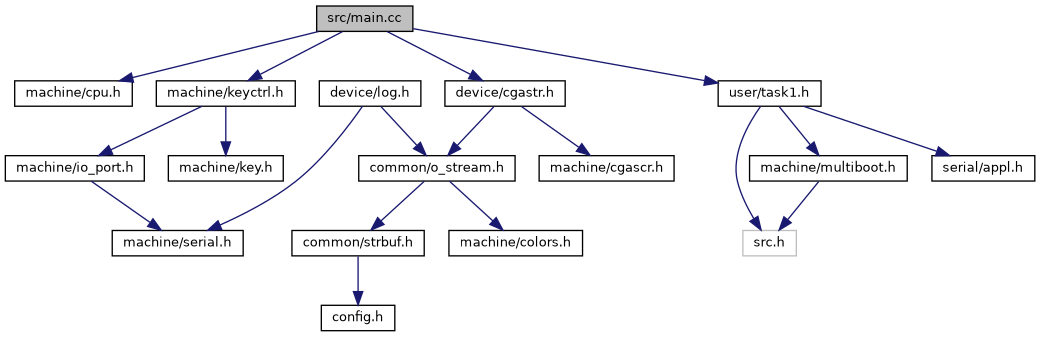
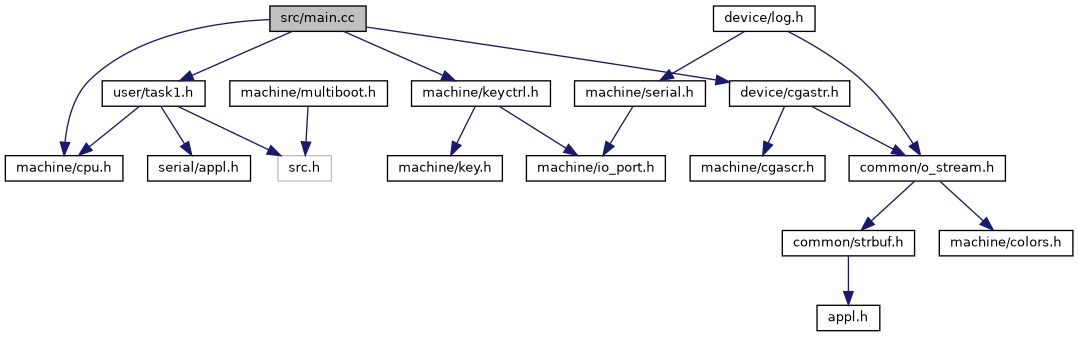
(795, 126) -> (114, 126)
(121, 202) -> (621, 125)
(358, 318) -> (848, 318)
